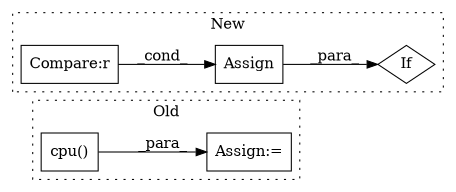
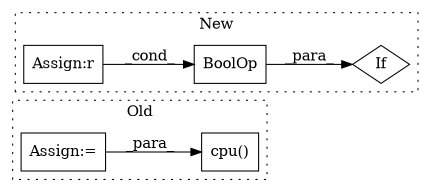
(70, 64) -> (63, 64)
(249, 64) -> (230, 64)
(147, 152) -> (148, 152)
